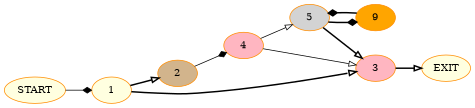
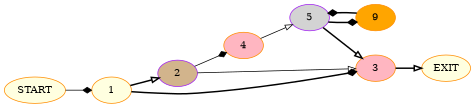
(310, 18) -> (310, 18)
(306, 56) -> (273, 71)
(178, 73) -> (178, 73)
(240, 89) -> (240, 89)
